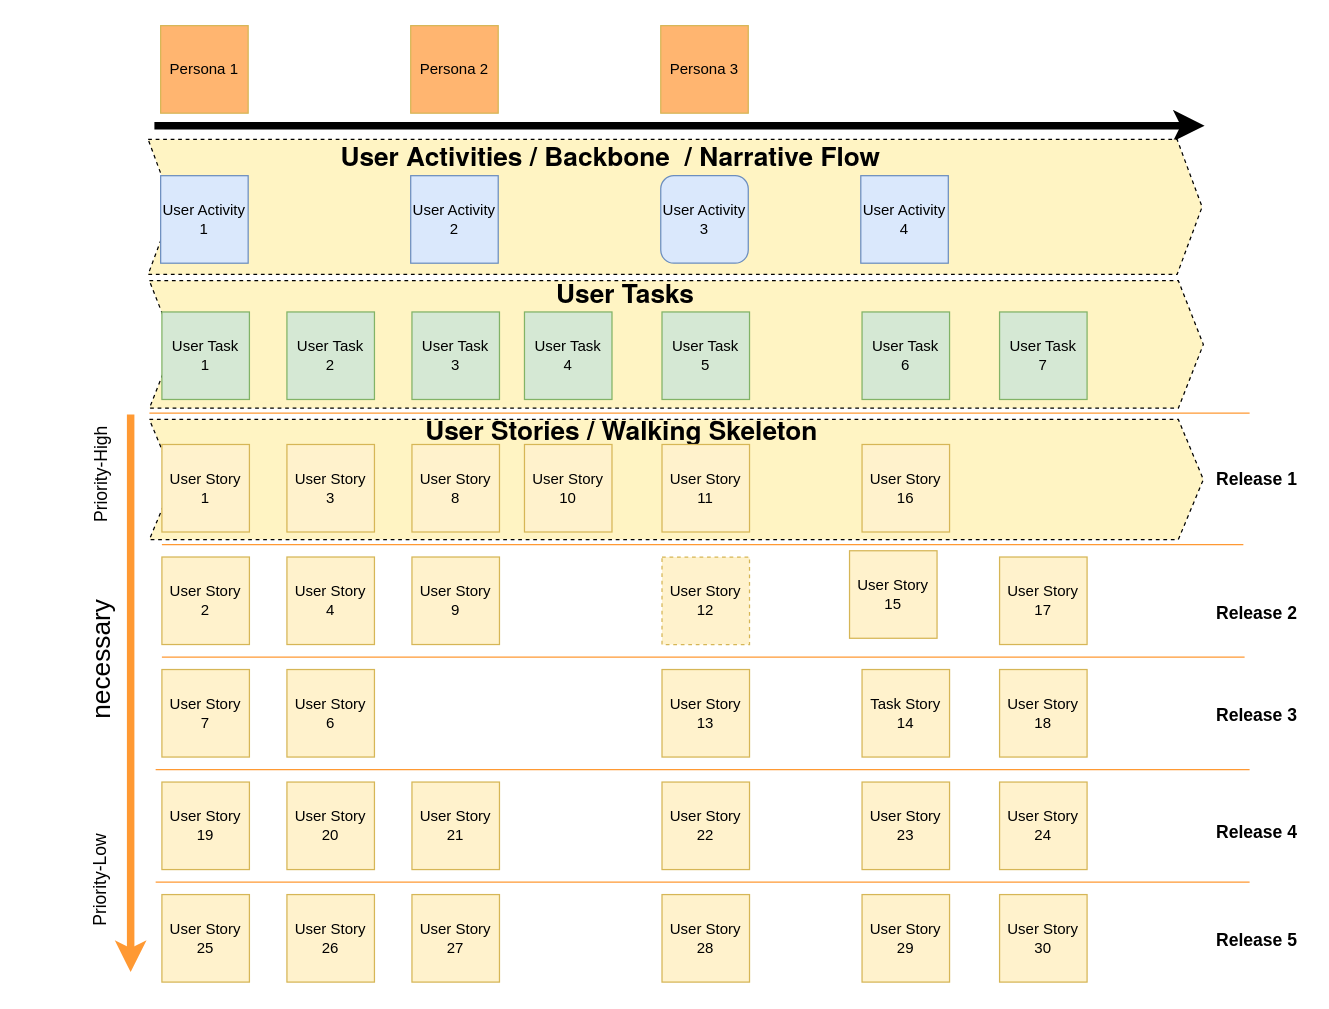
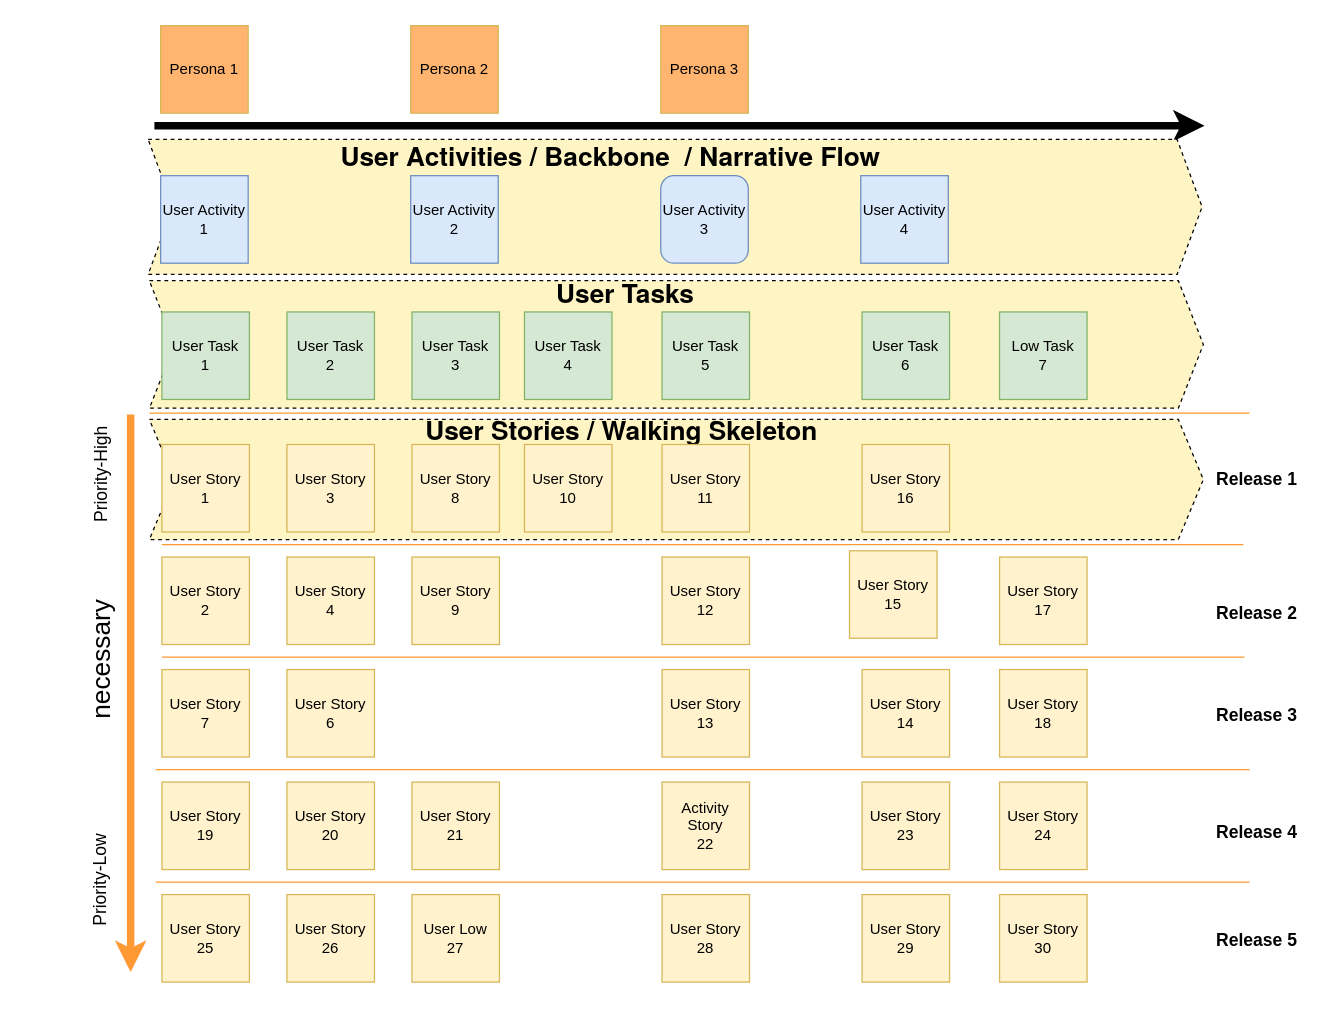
(1043, 356) -> (1043, 356)
(706, 601) -> (706, 601)
(906, 713) -> (906, 713)
(706, 826) -> (706, 826)
(456, 938) -> (456, 938)
